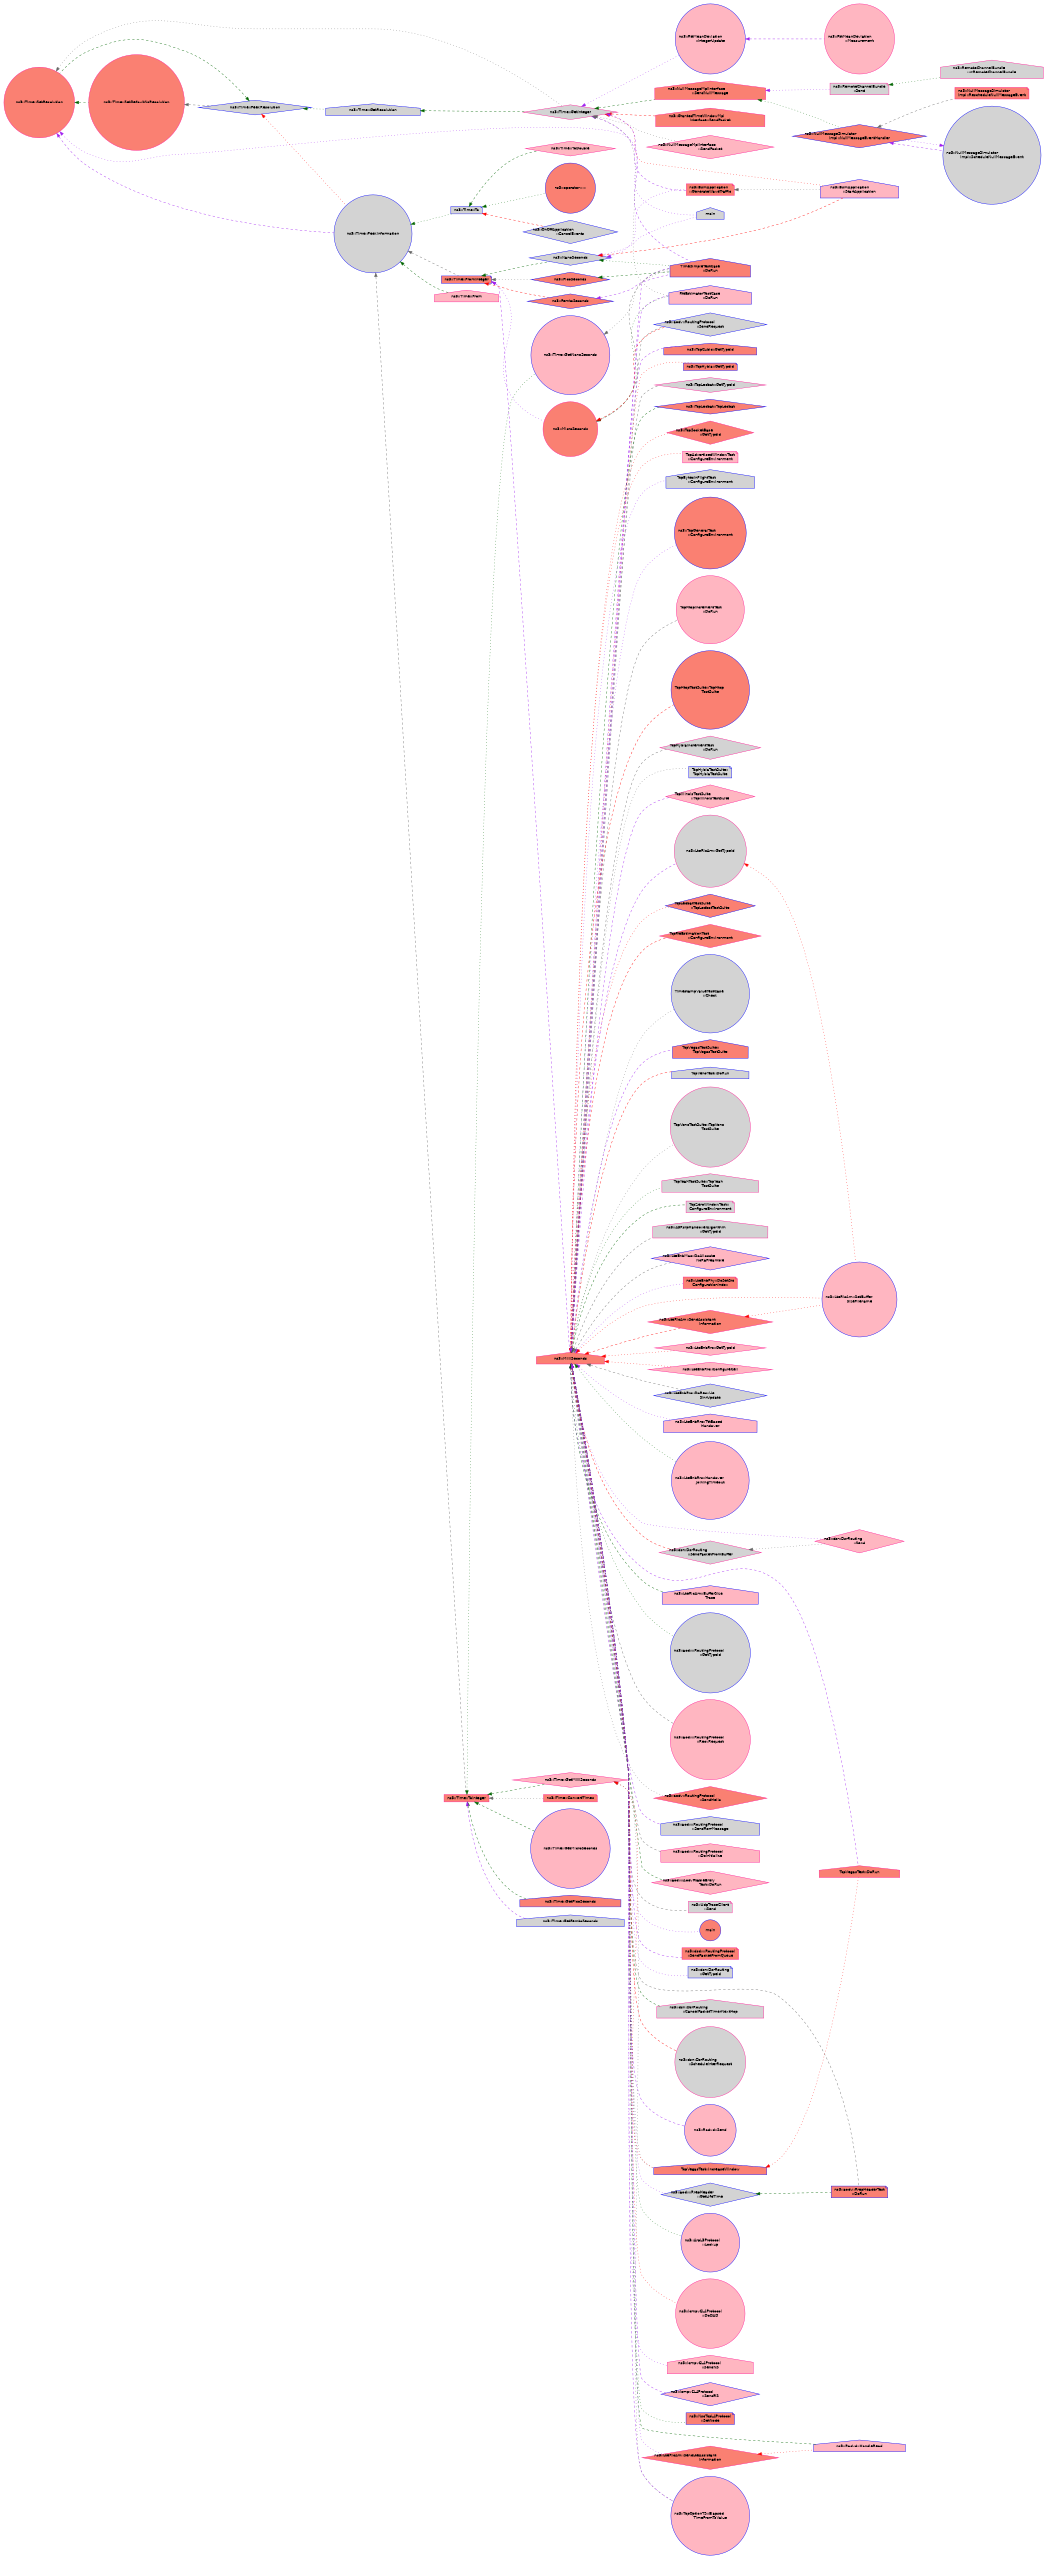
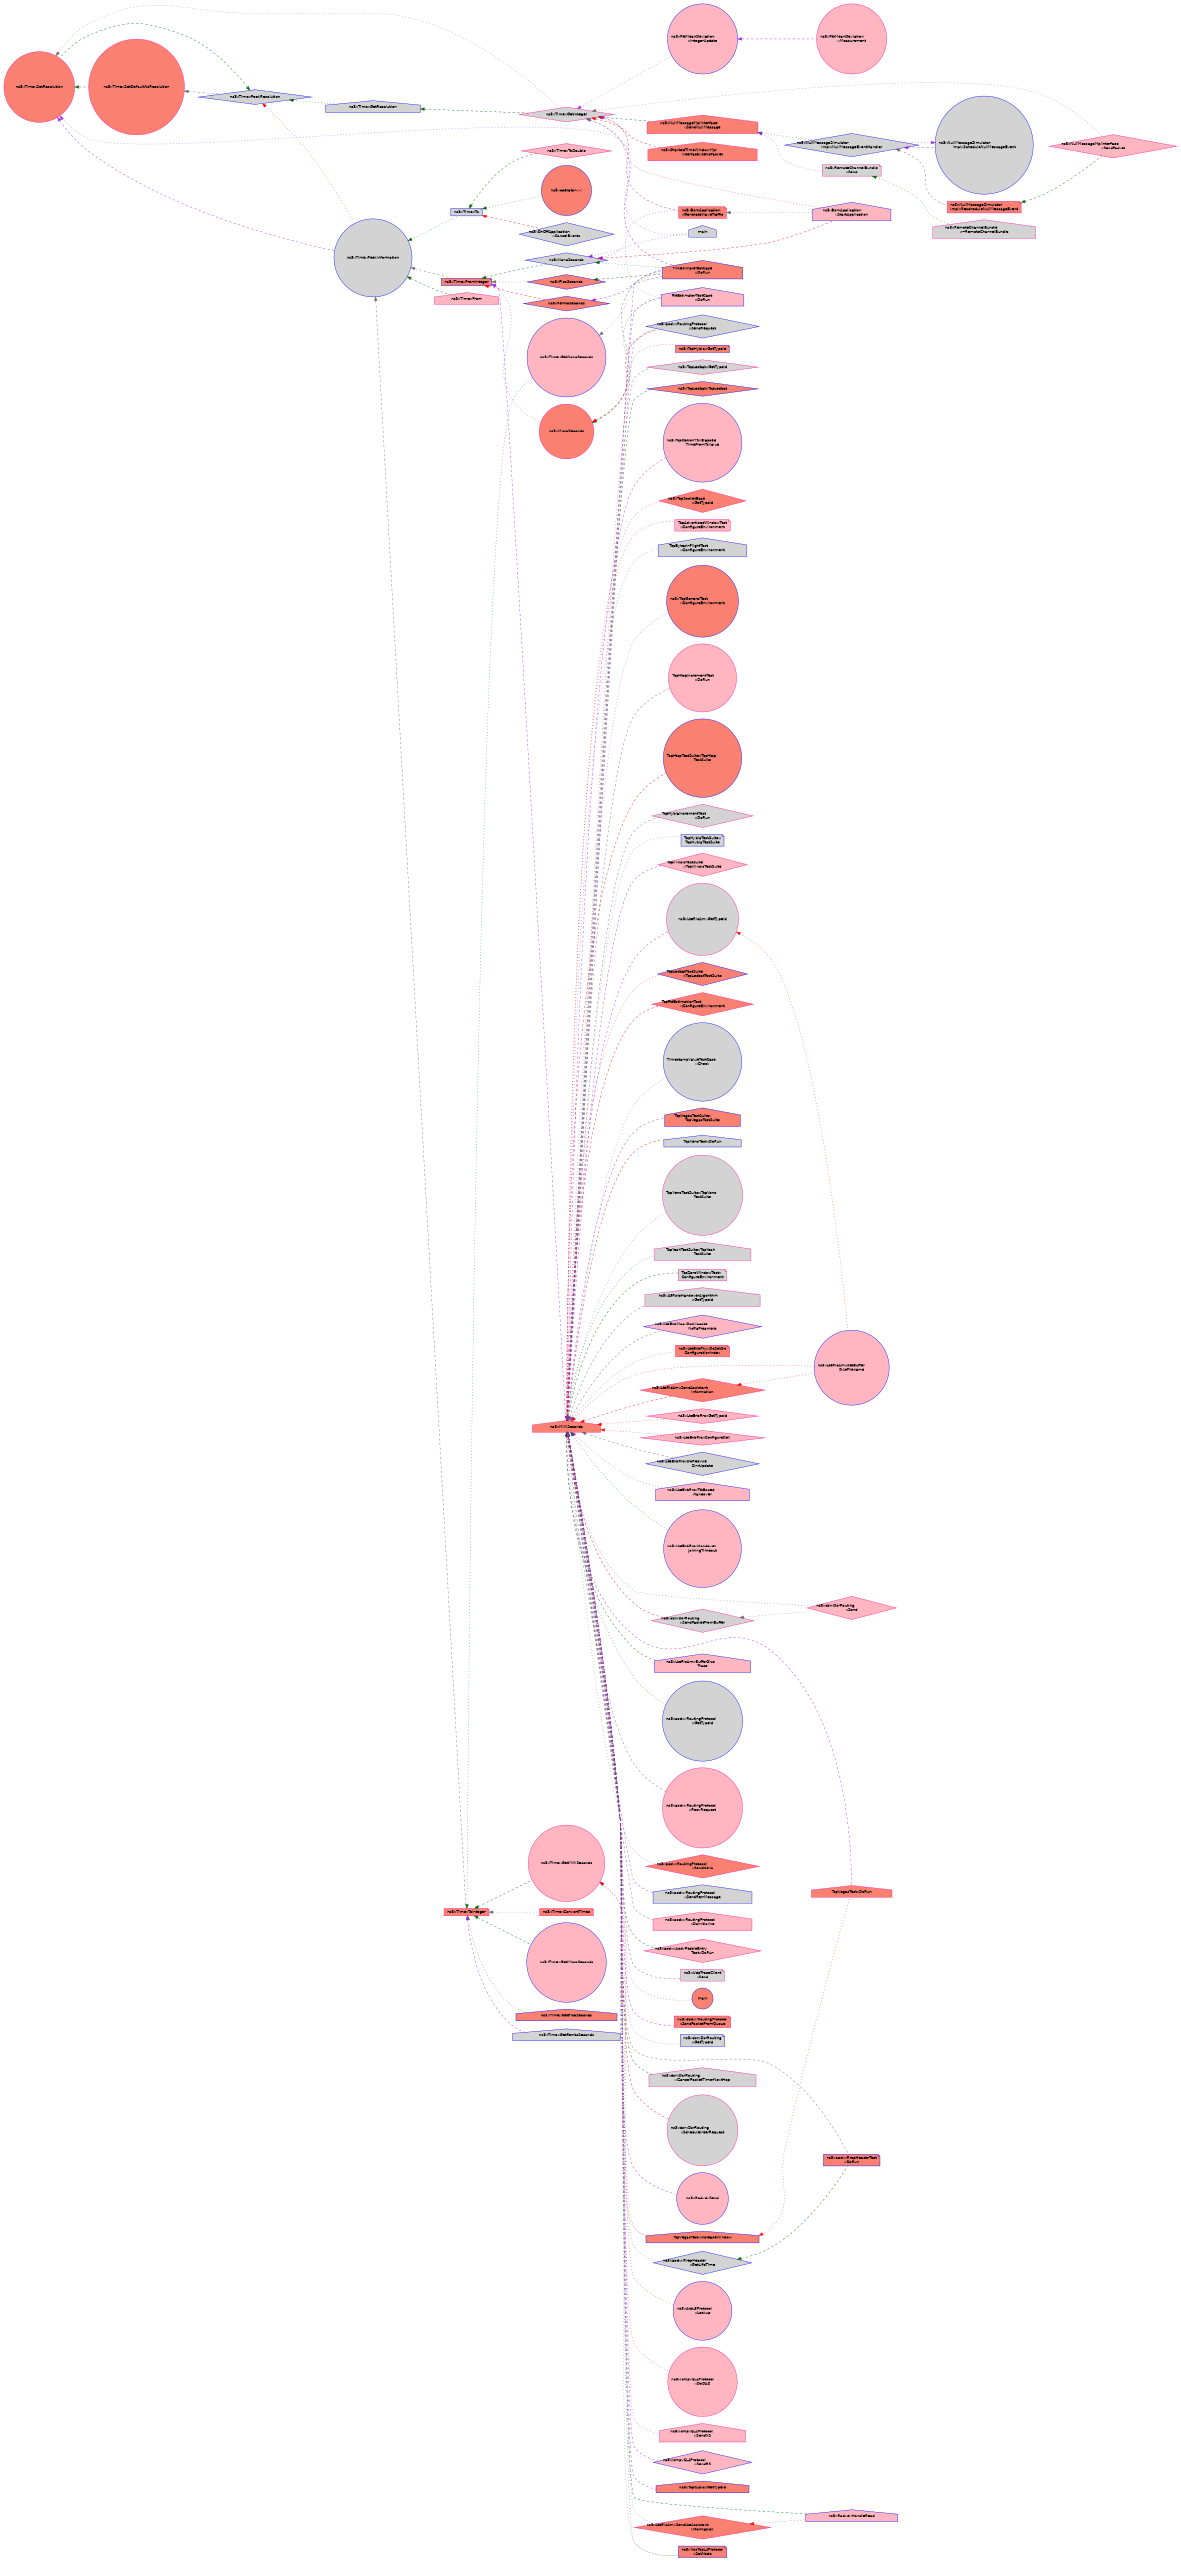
(859, 136) -> (852, 145)
none -> (1065, 182)
(570, 1780) -> (567, 1863)
(487, 1860) -> (487, 1973)
(638, 2073) -> (624, 2234)
